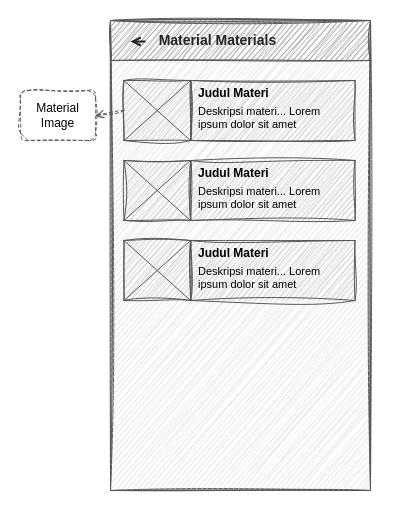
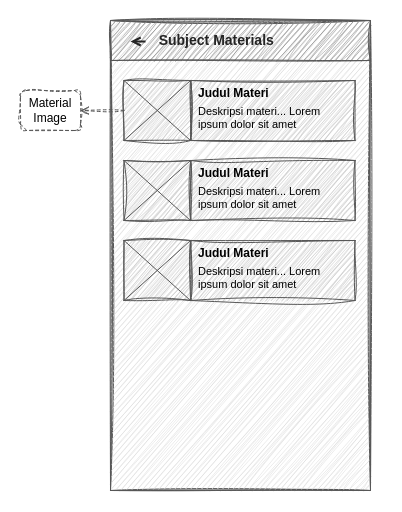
(174, 41) -> (174, 41)
(58, 116) -> (51, 111)
